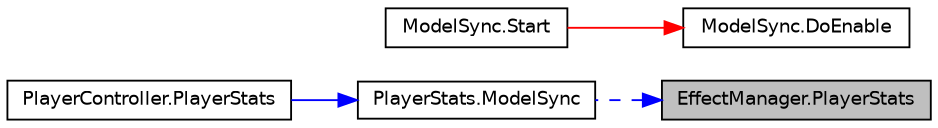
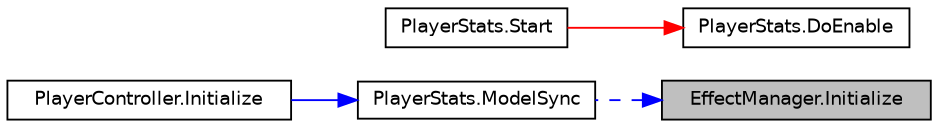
(477, 28) -> (477, 28)
(796, 28) -> (796, 28)
(149, 100) -> (149, 100)
(796, 100) -> (796, 100)
